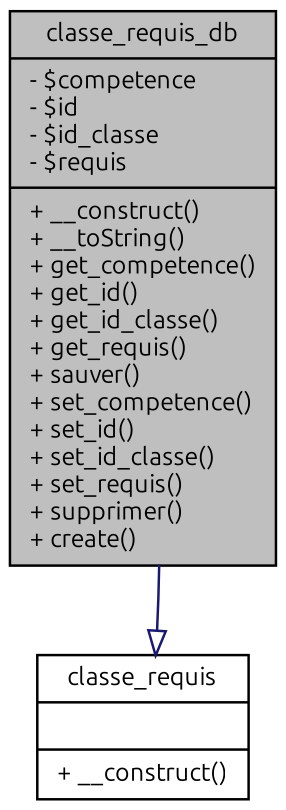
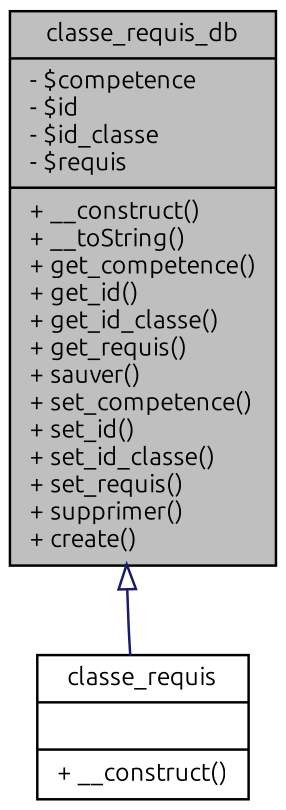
(158, 597) -> (128, 623)
